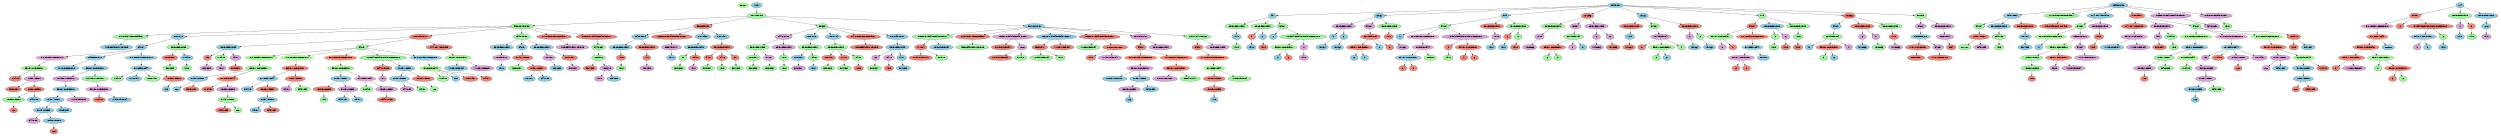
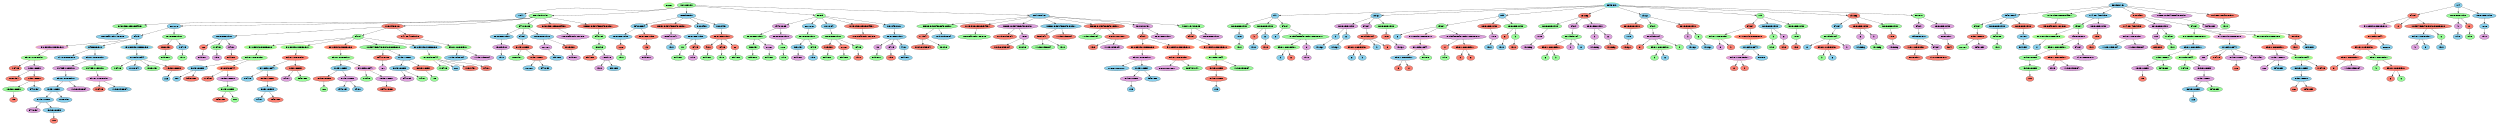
(757, 10) -> (603, 9)
(2216, 16) -> (2222, 16)
(703, 26) -> (686, 16)
